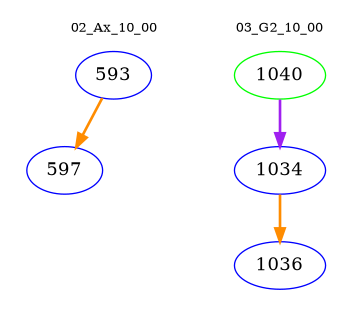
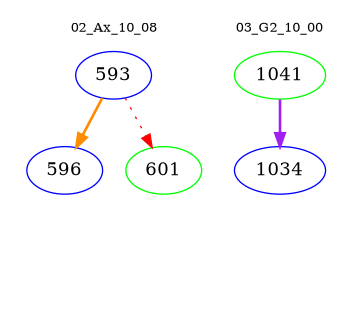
(114, 28) -> (114, 28)
(280, 75) -> (280, 75)
(65, 170) -> (65, 170)
none -> (164, 170)
(280, 265) -> none
